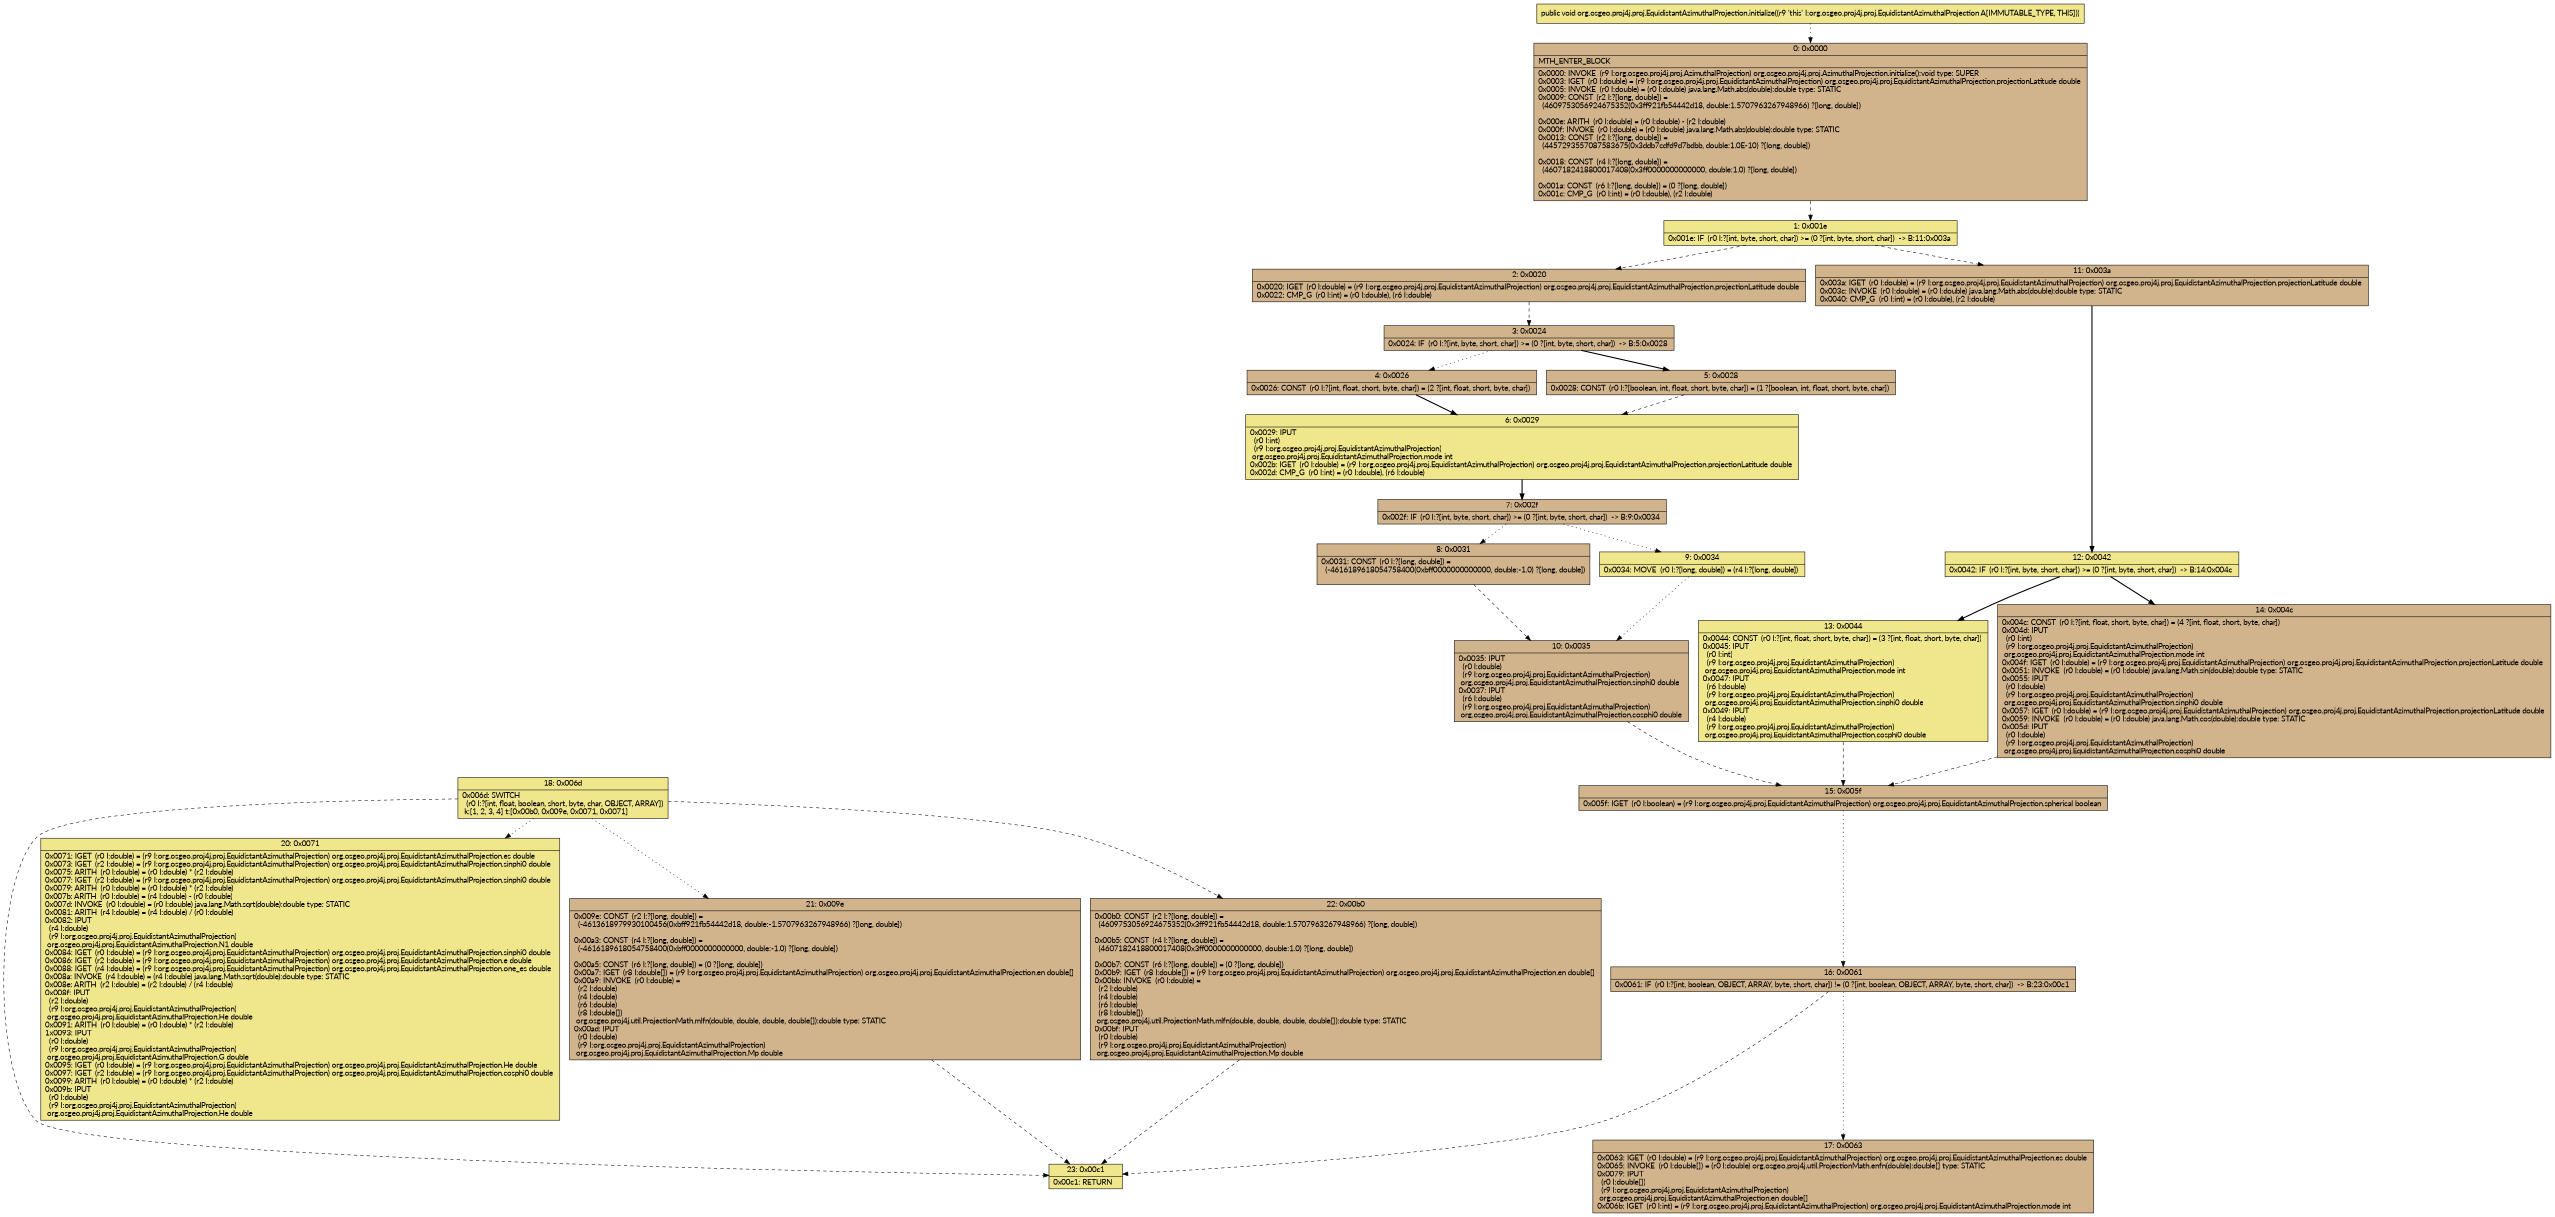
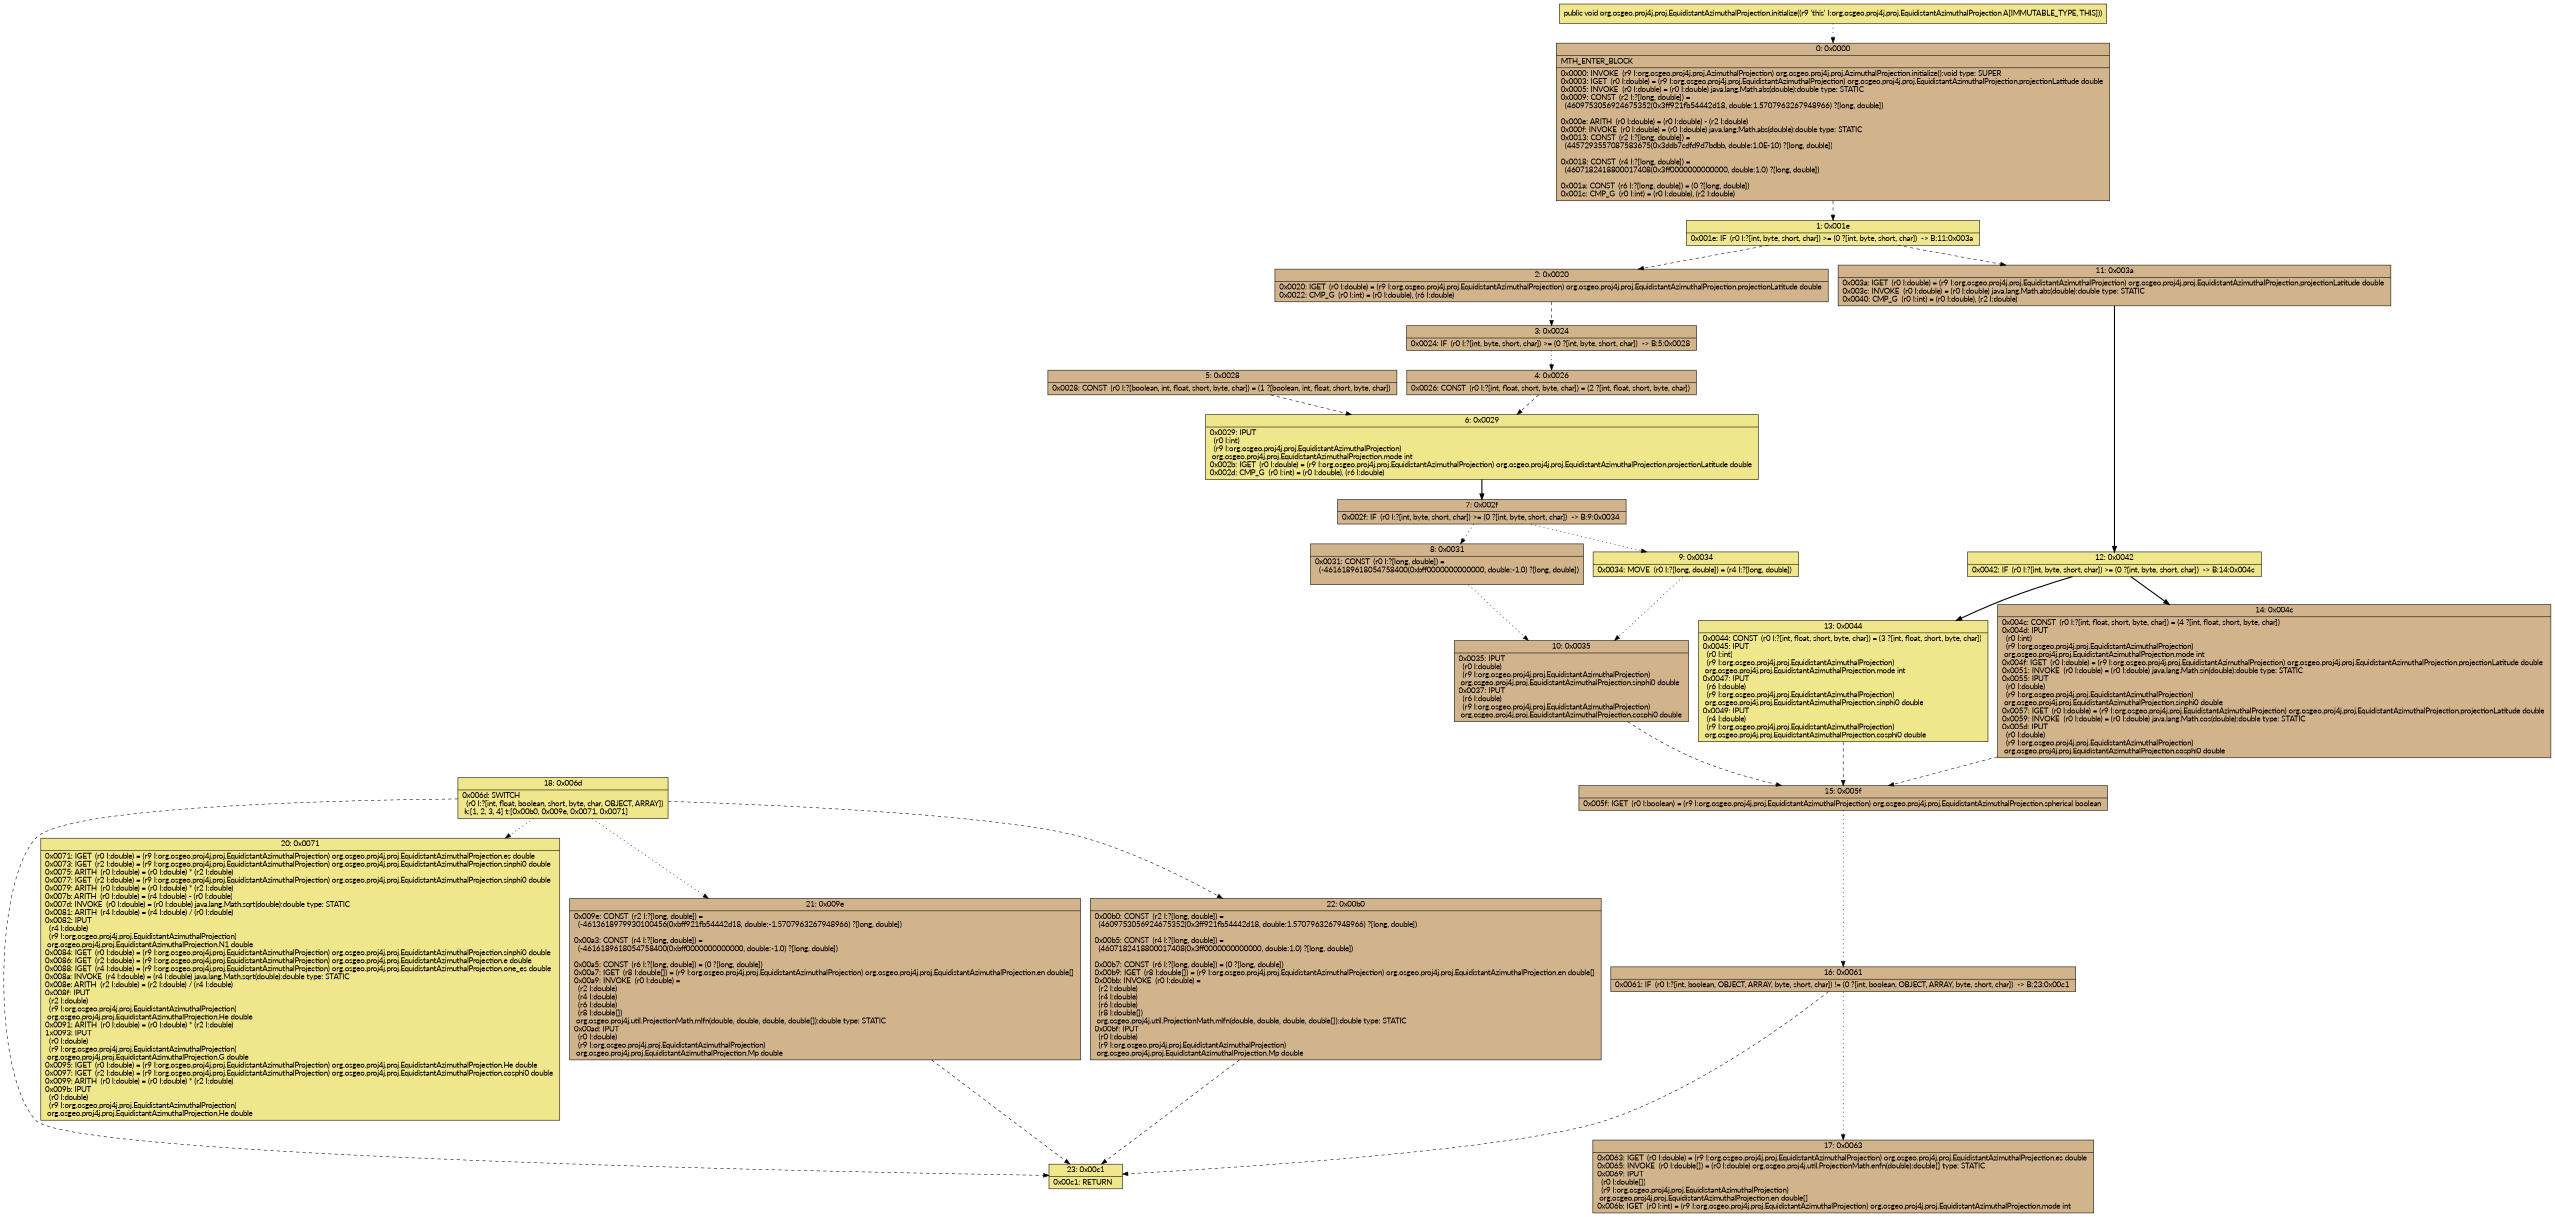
(1622, 360) -> none
(1434, 404) -> (1530, 403)
(1500, 611) -> (1496, 611)
(1622, 1174) -> (1622, 1174)
